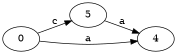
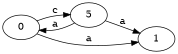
none -> (61, 29)
(156, 39) -> (156, 39)
